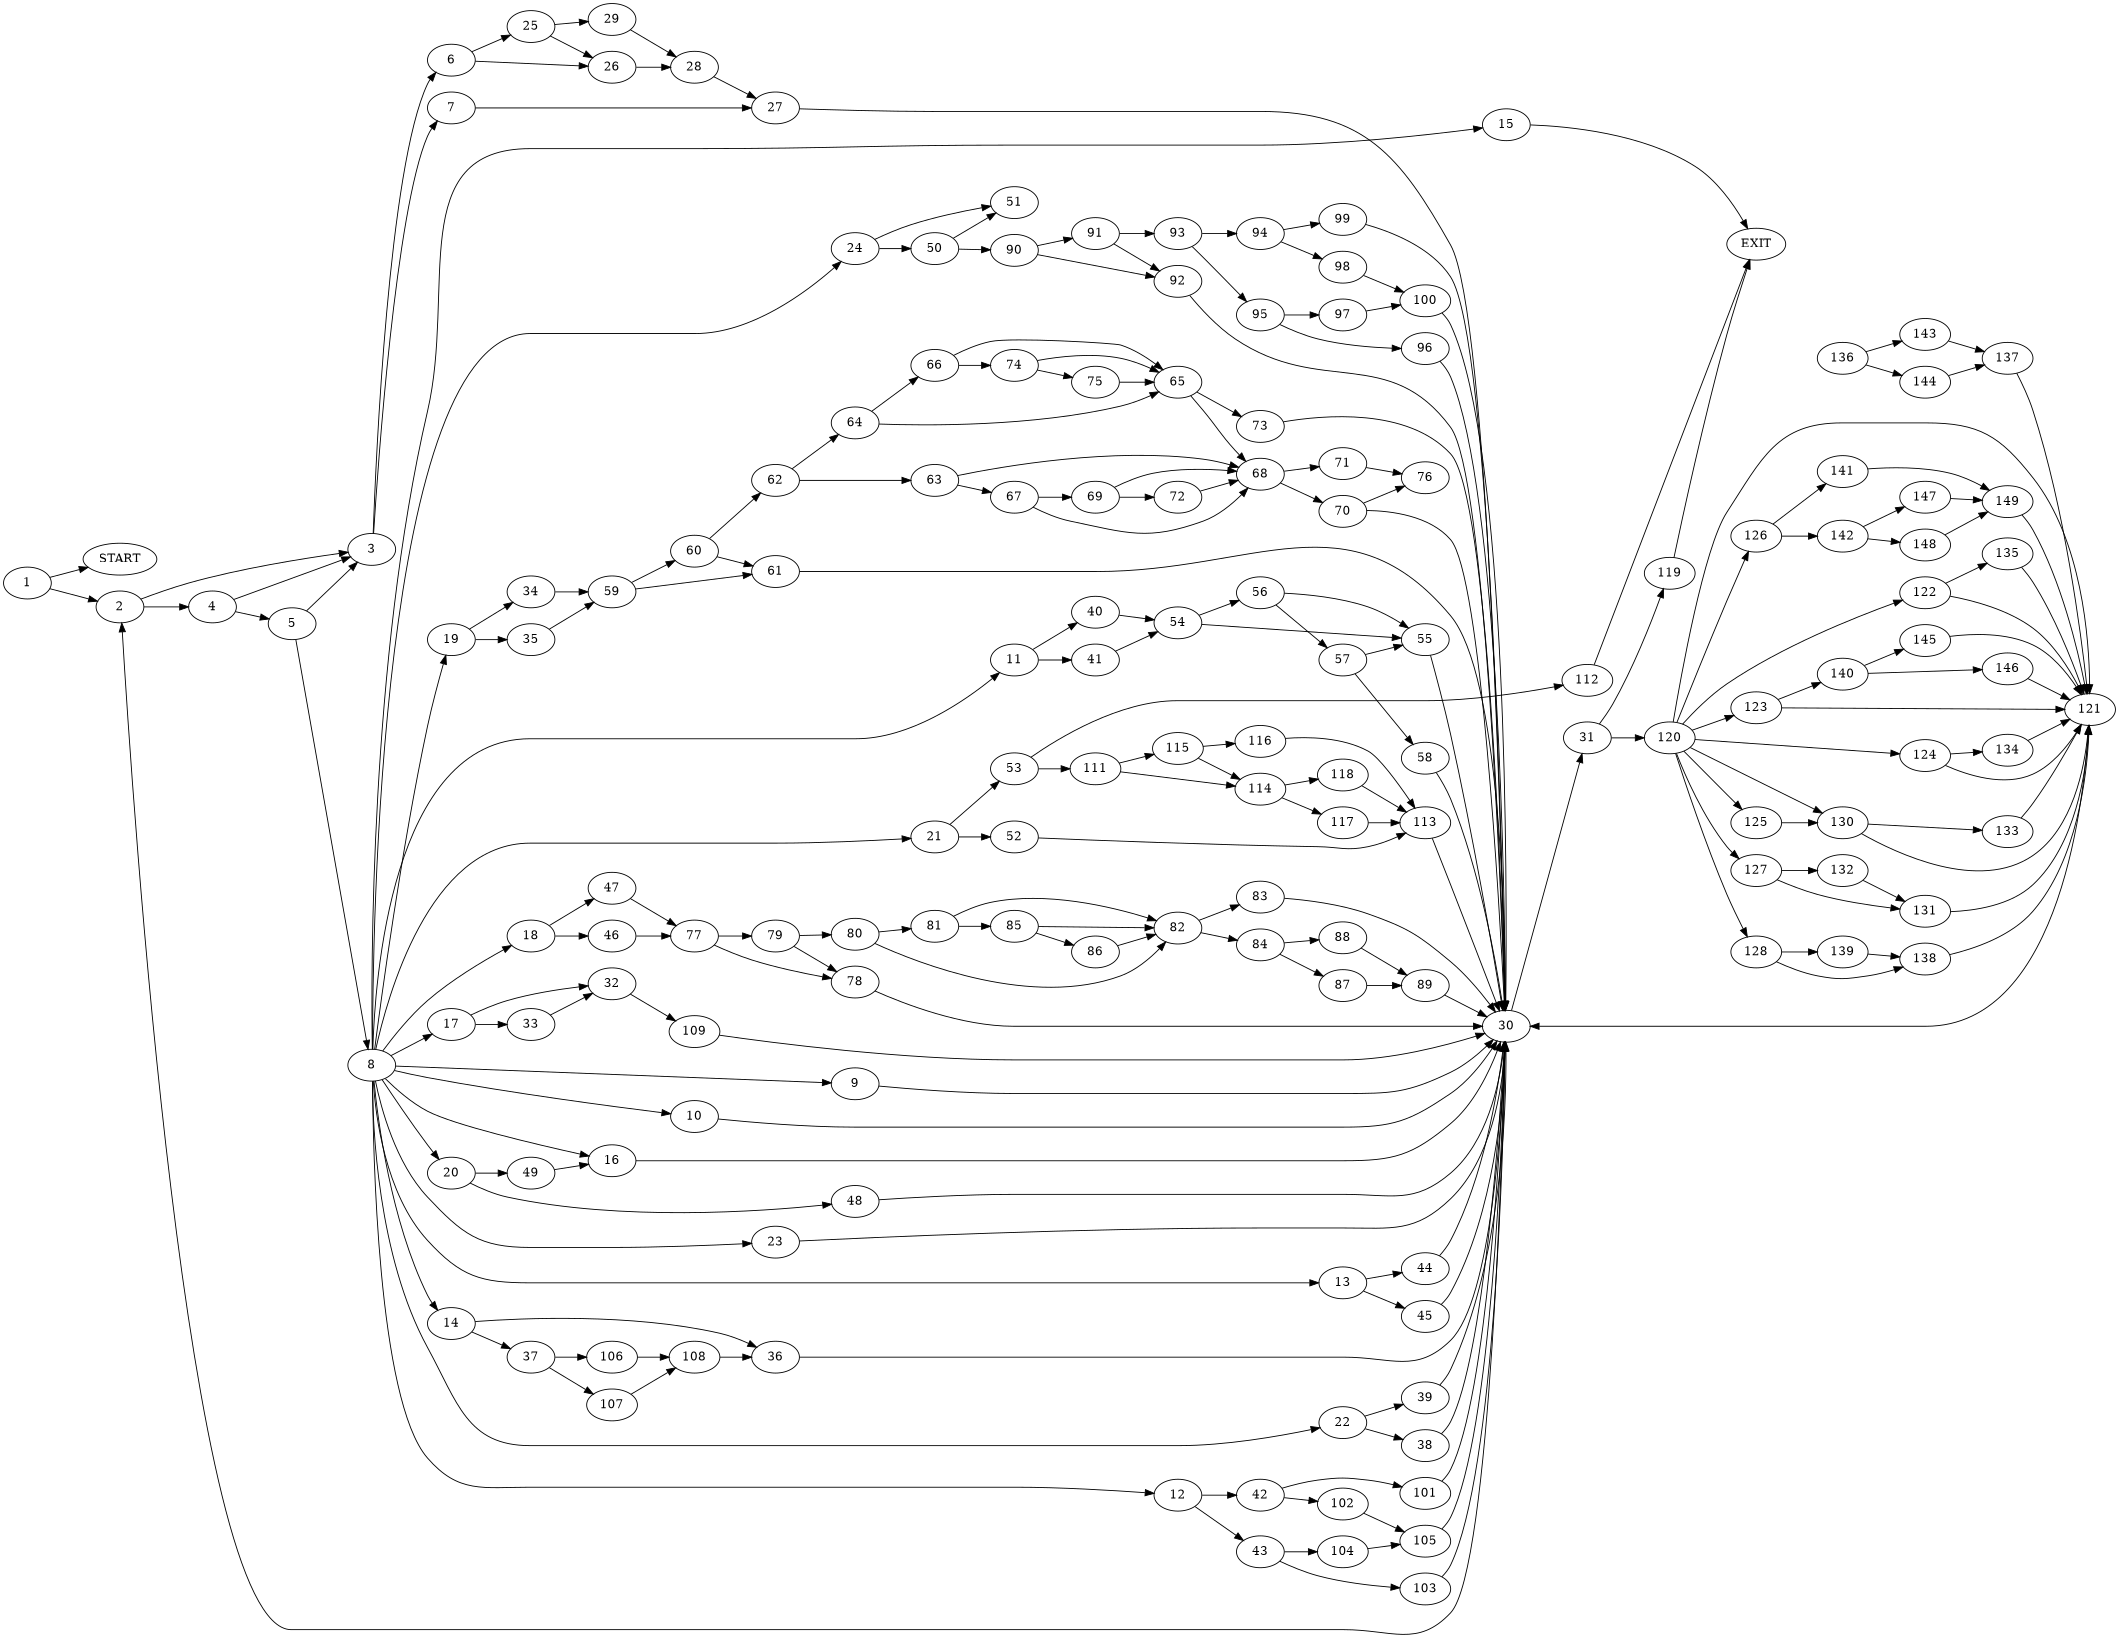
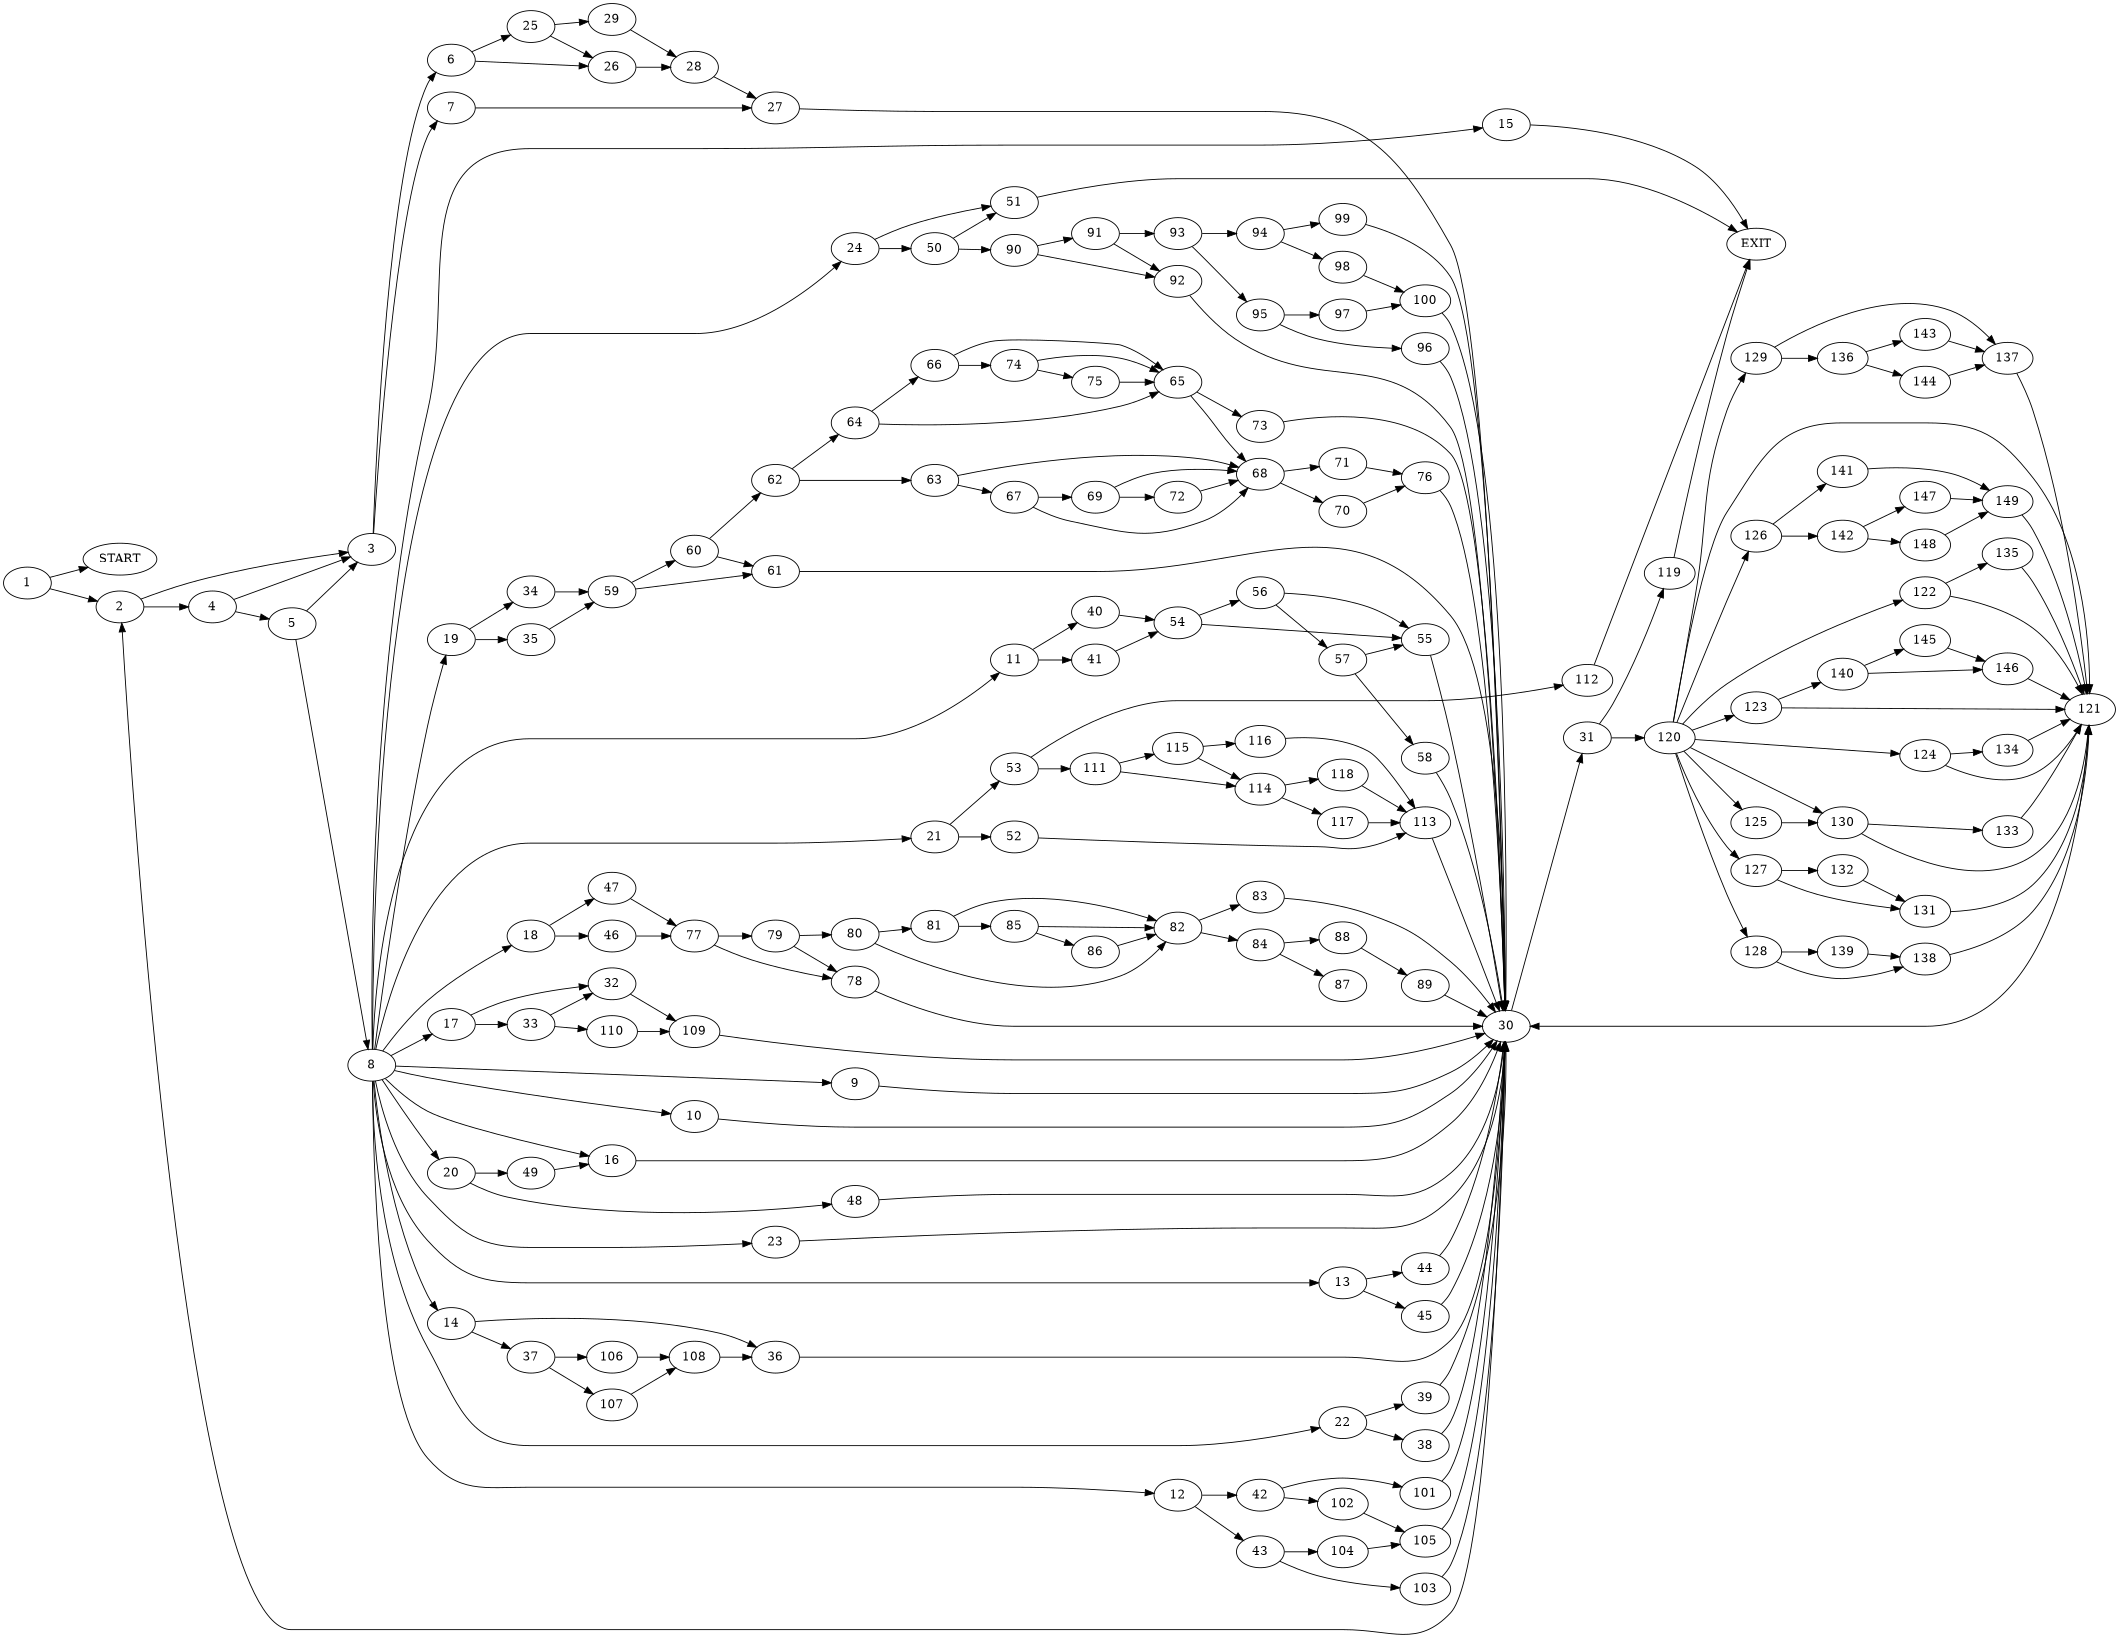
none -> (1388, 179)
none -> (1756, 358)
(2022, 641) -> (1962, 653)
(1477, 654) -> (1479, 639)
(1380, 986) -> none
none -> (612, 1032)
